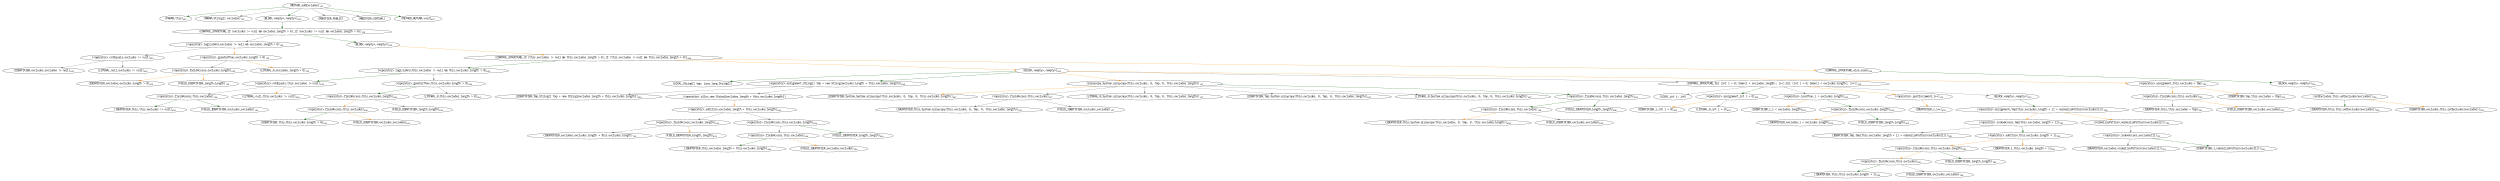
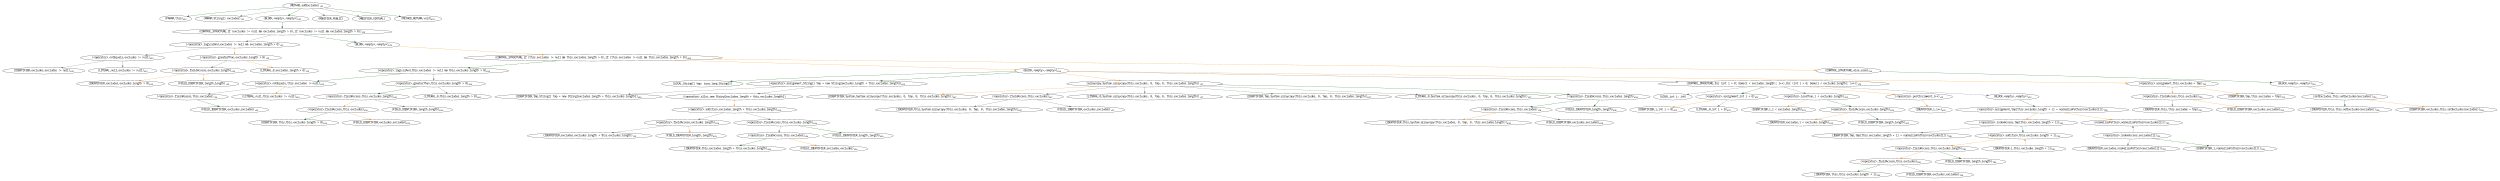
(145, 110) -> none
(2131, 128) -> (2133, 130)
(2023, 141) -> (2025, 143)
